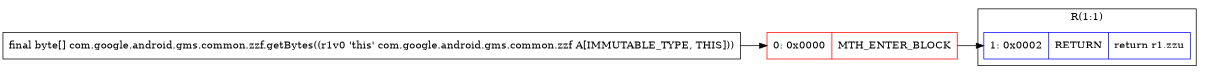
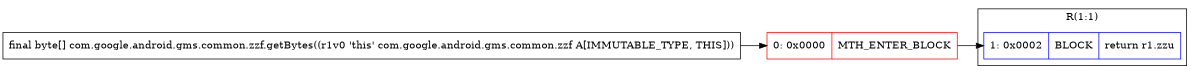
(1079, 45) -> (1074, 45)
